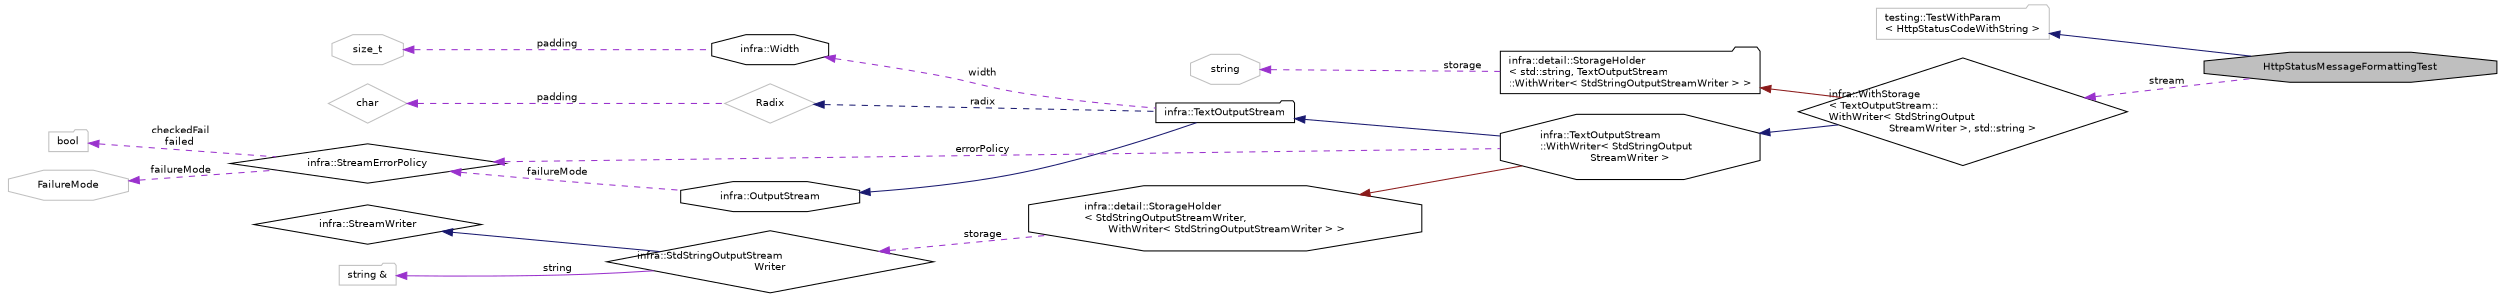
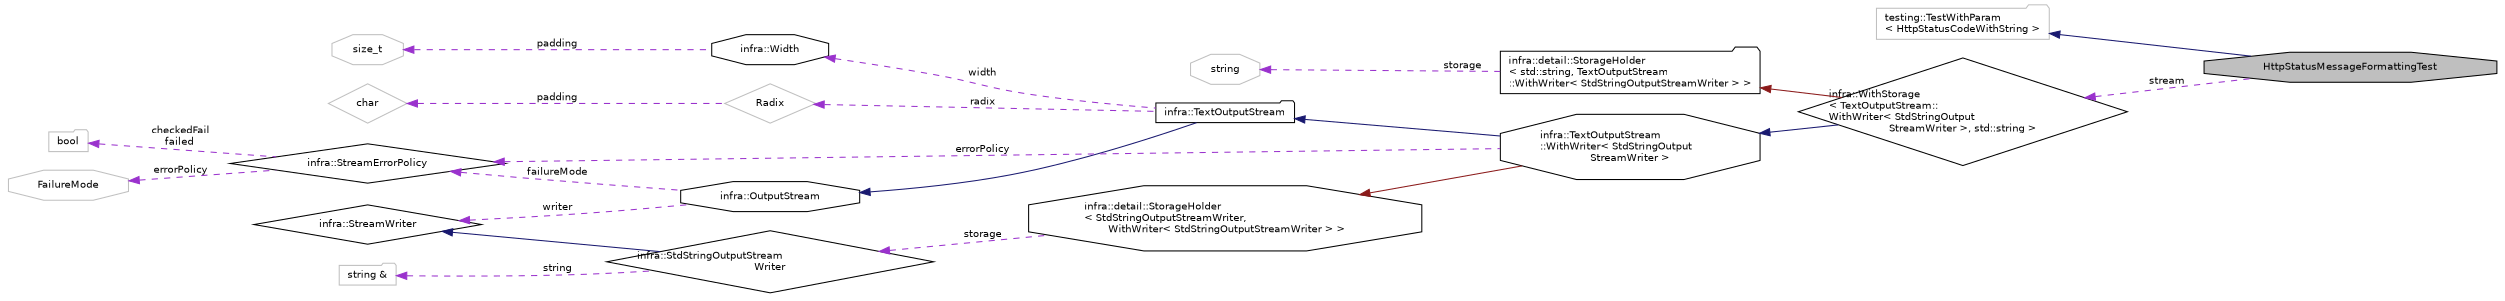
(990, 108) -> (990, 108)
(179, 170) -> (179, 170)
none -> (580, 214)
(530, 276) -> (530, 276)
